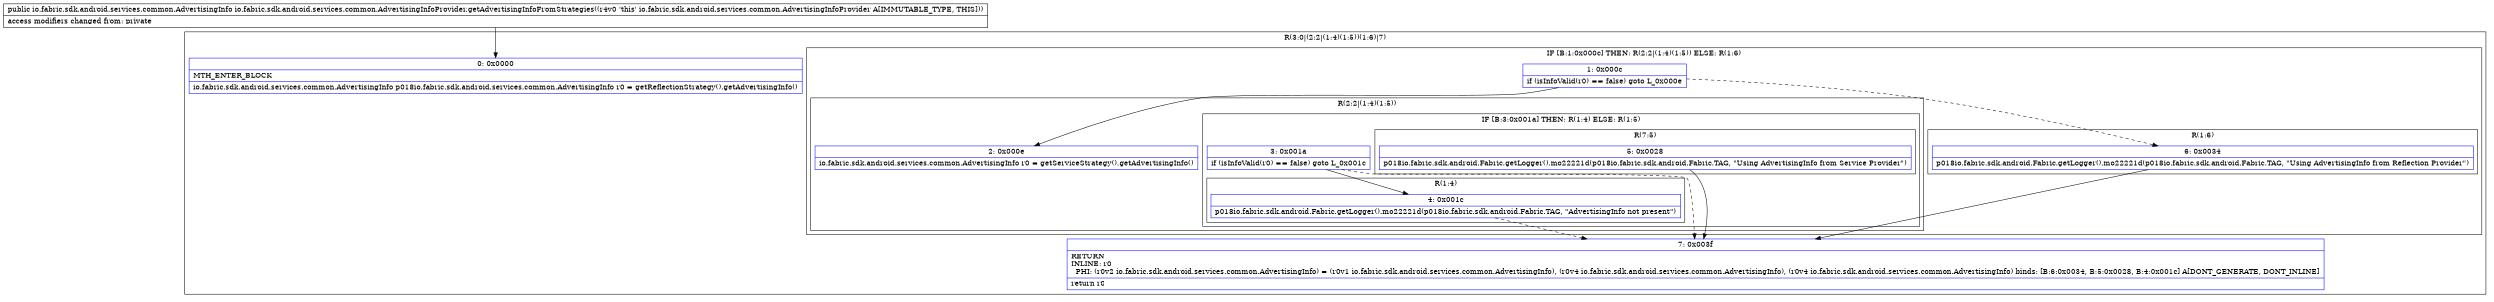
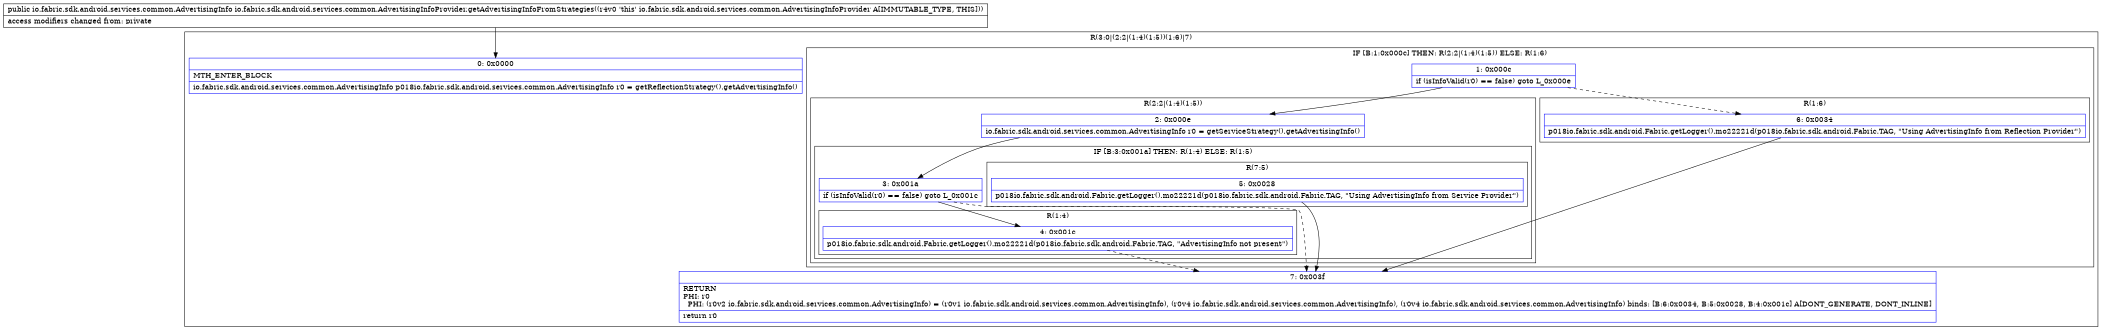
none -> (969, 152)
(1093, 264) -> (698, 297)
